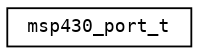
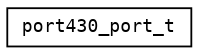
(99, 27) -> (99, 27)
